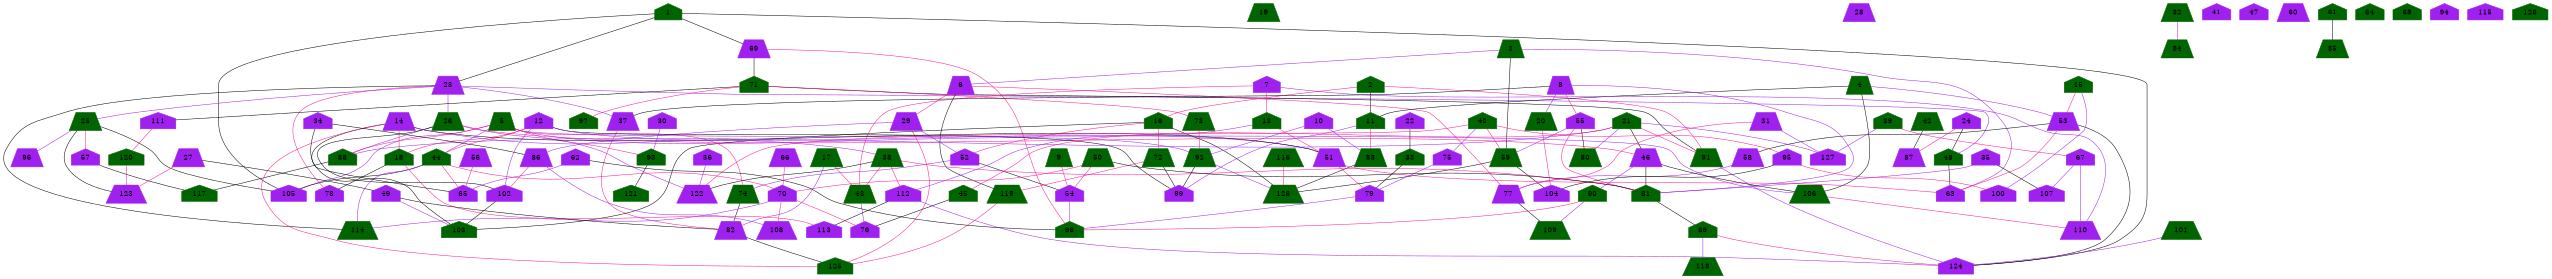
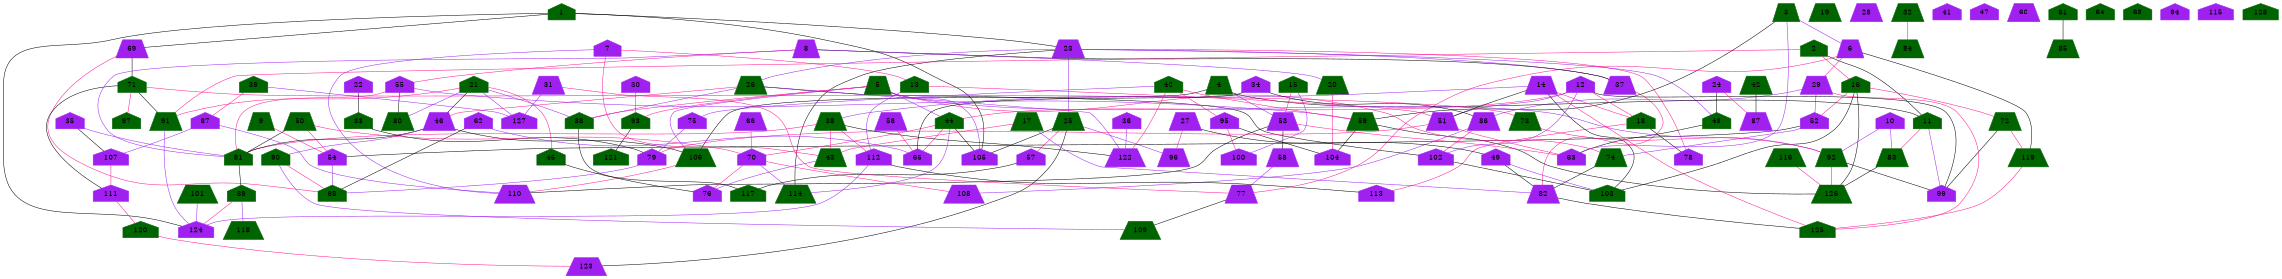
none -> (111, 172)
(156, 177) -> (1179, 140)
(2109, 235) -> (924, 183)
